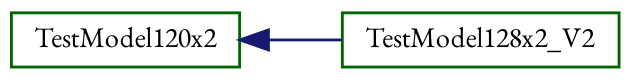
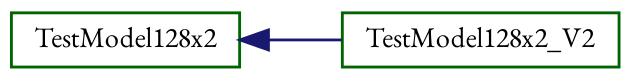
(126, 40) -> (126, 40)
